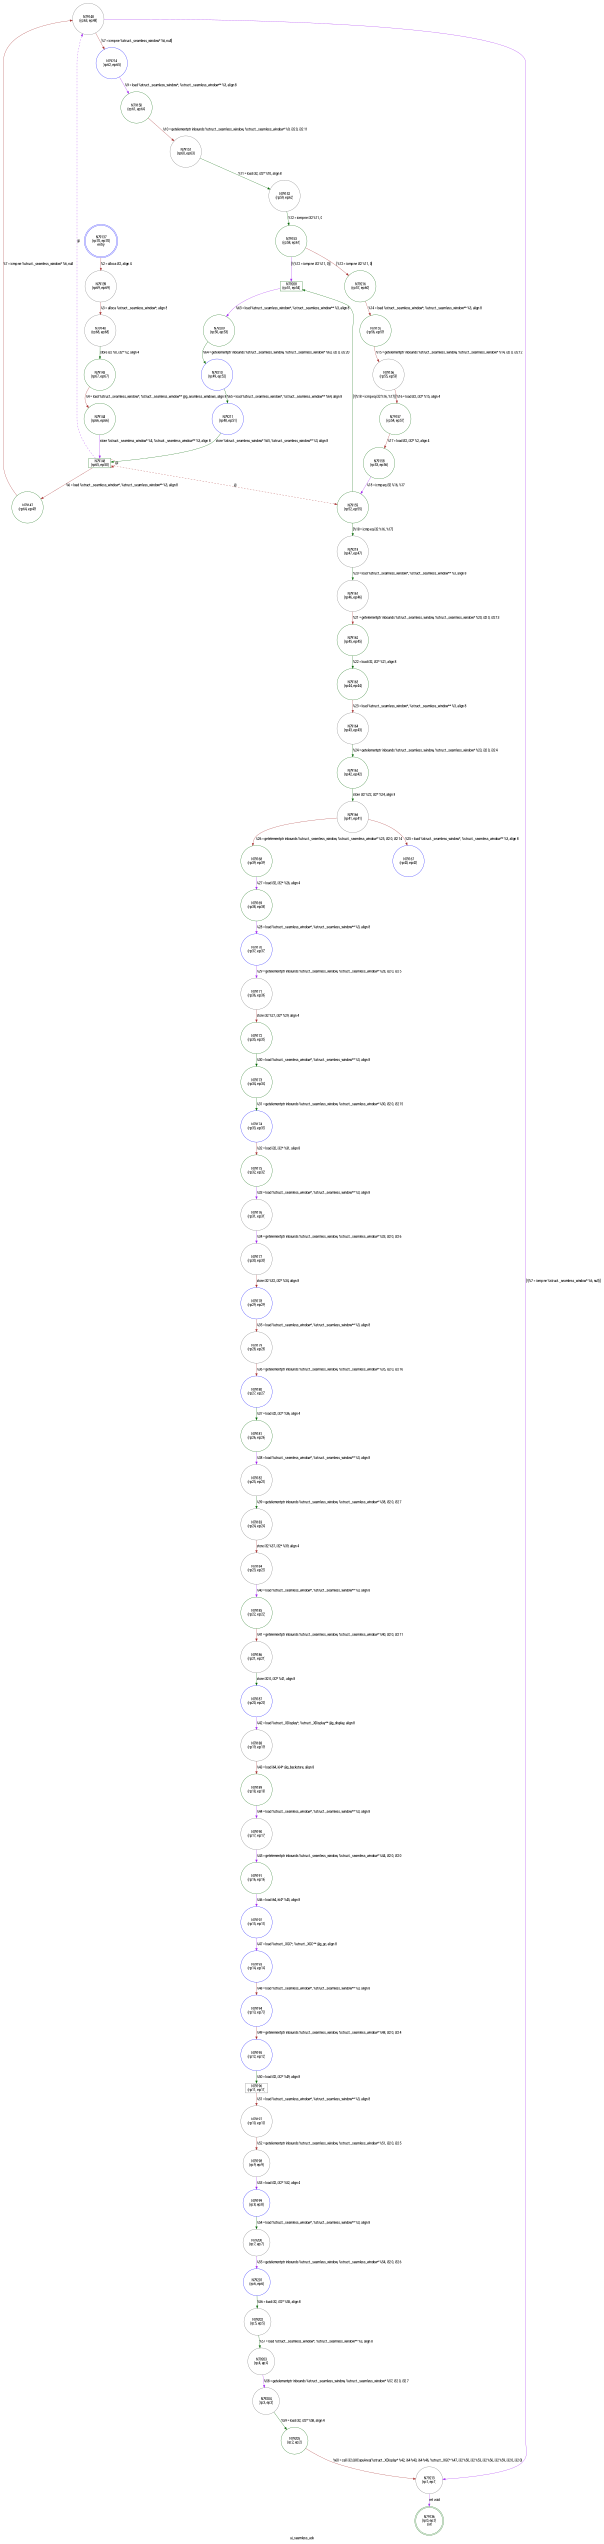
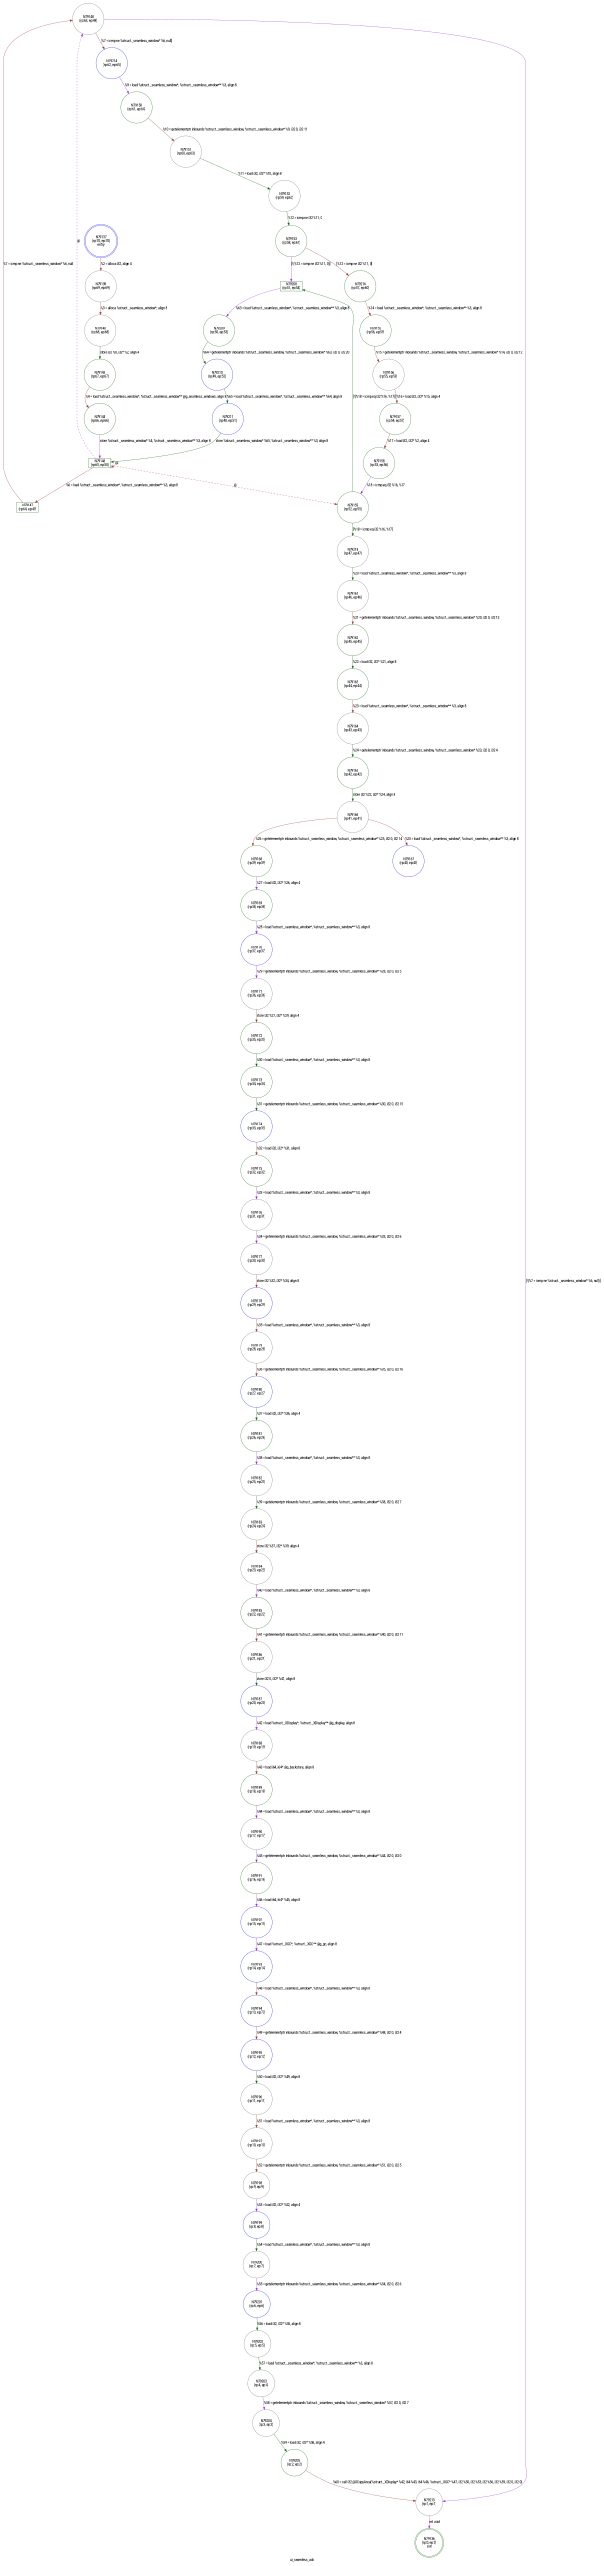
(28, 507) -> (28, 507)
(256, 2088) -> (256, 2099)
